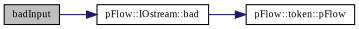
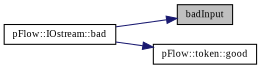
(73, 15) -> (141, 23)
(300, 15) -> (205, 54)
